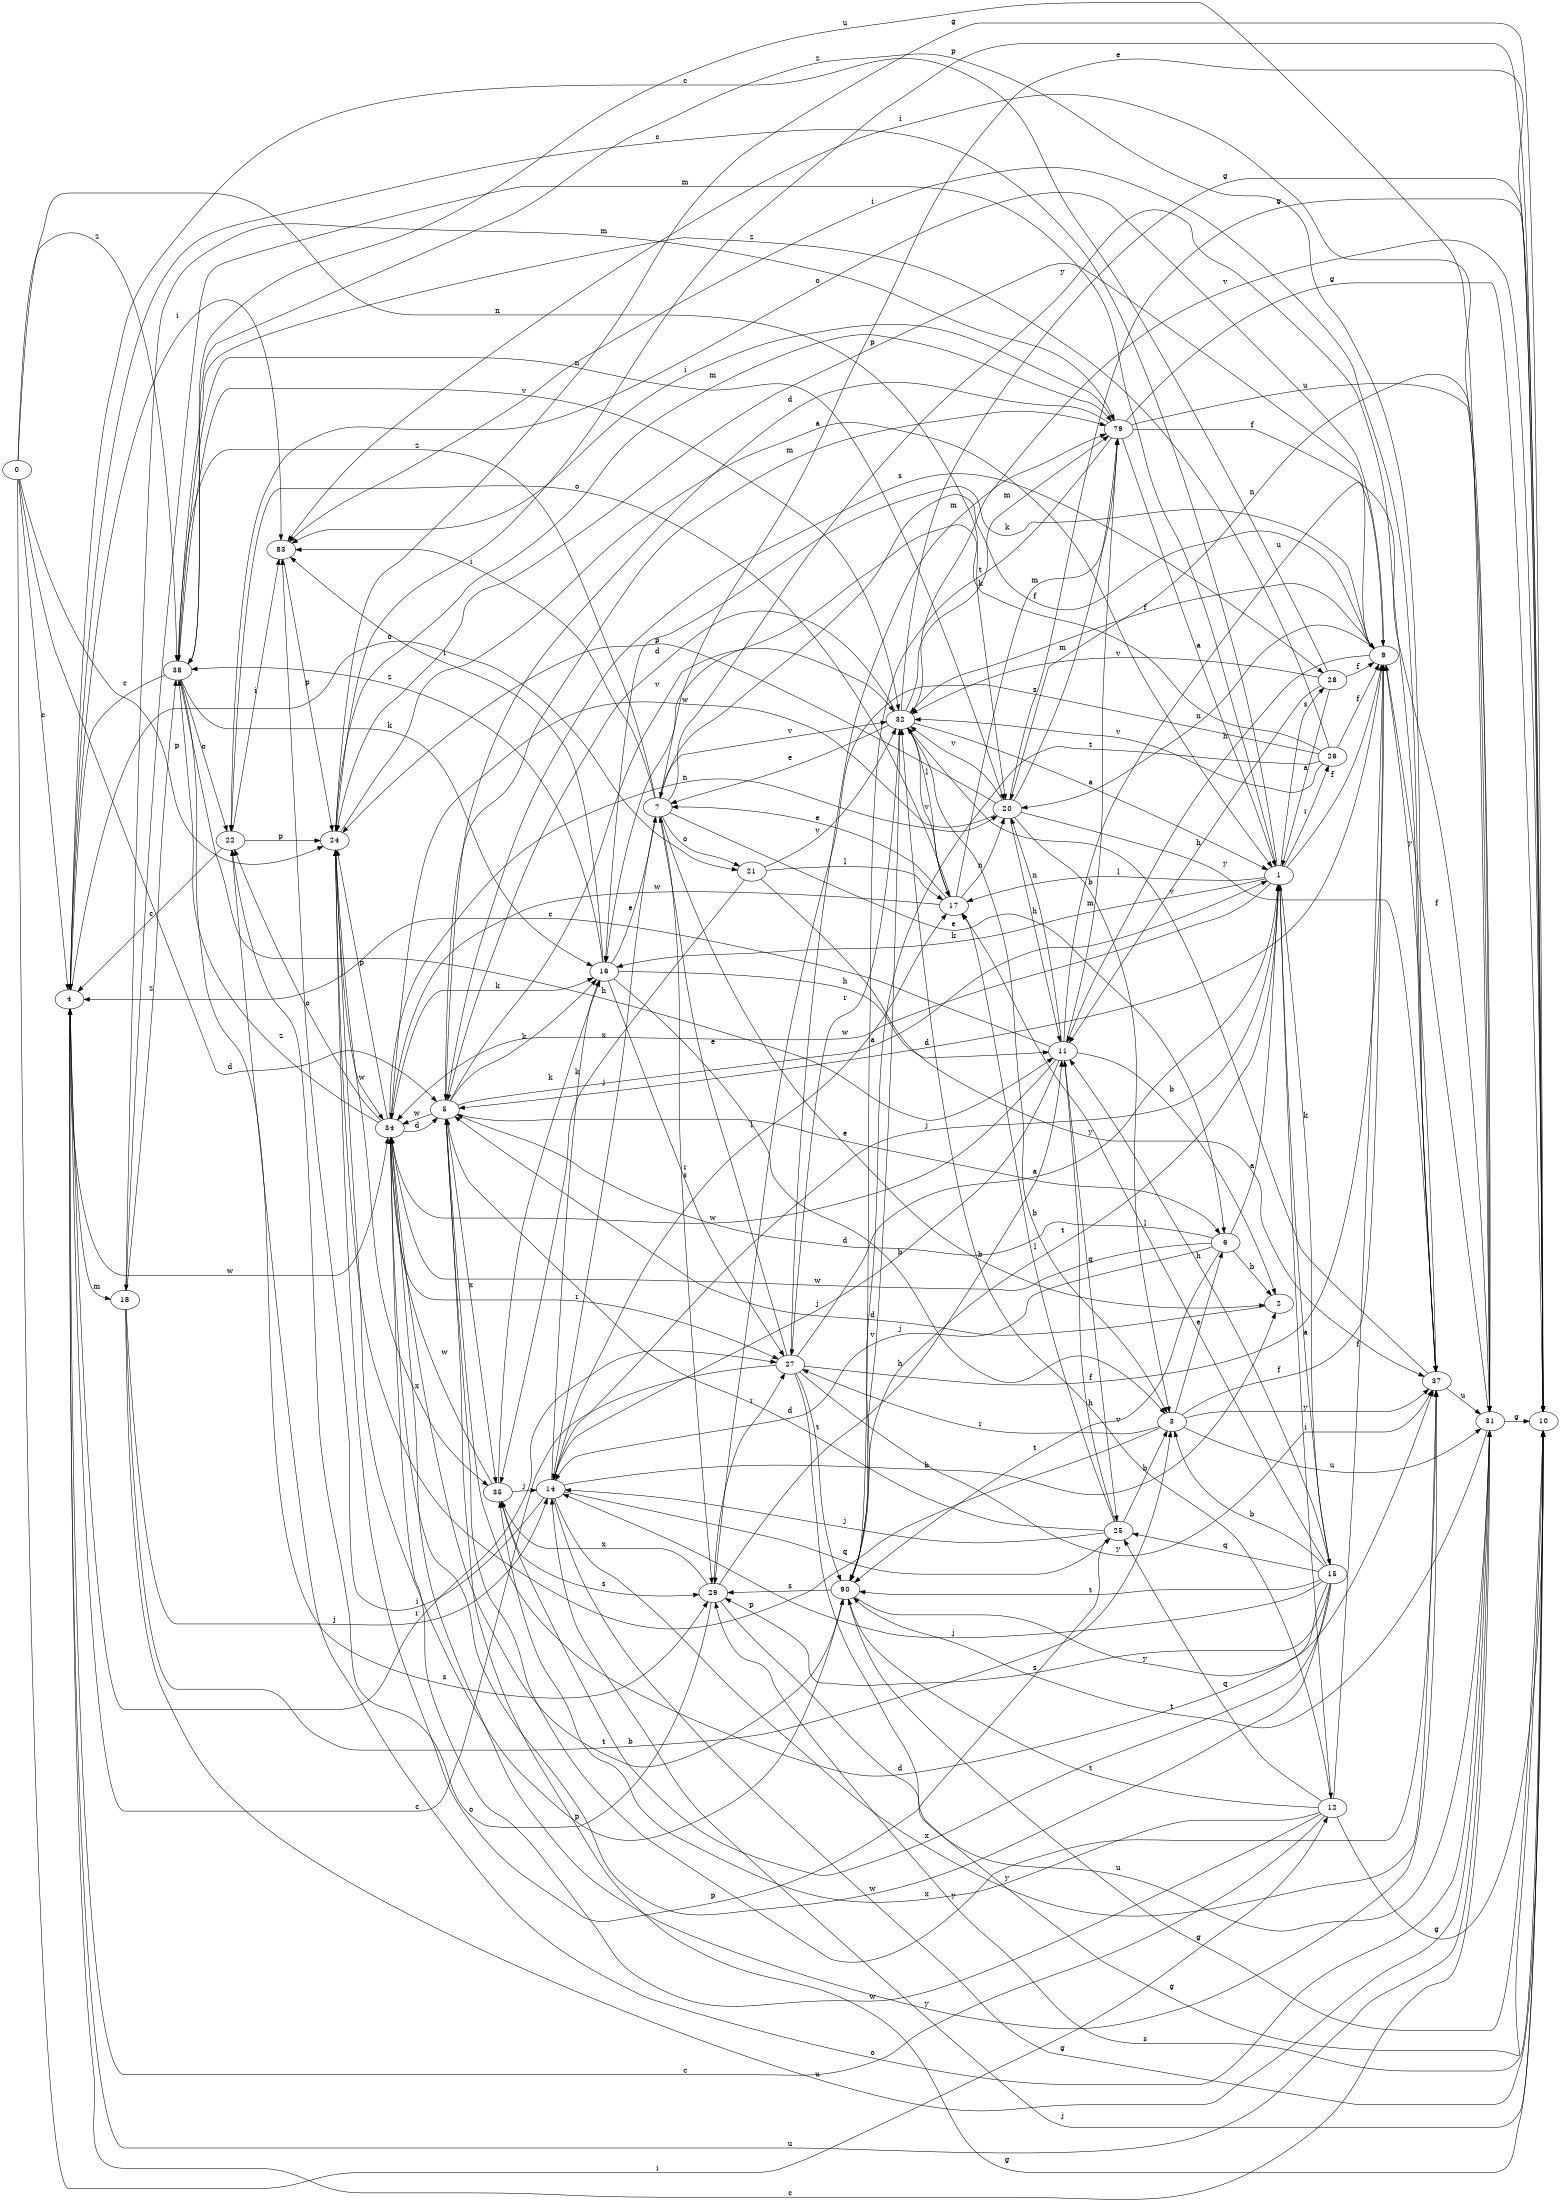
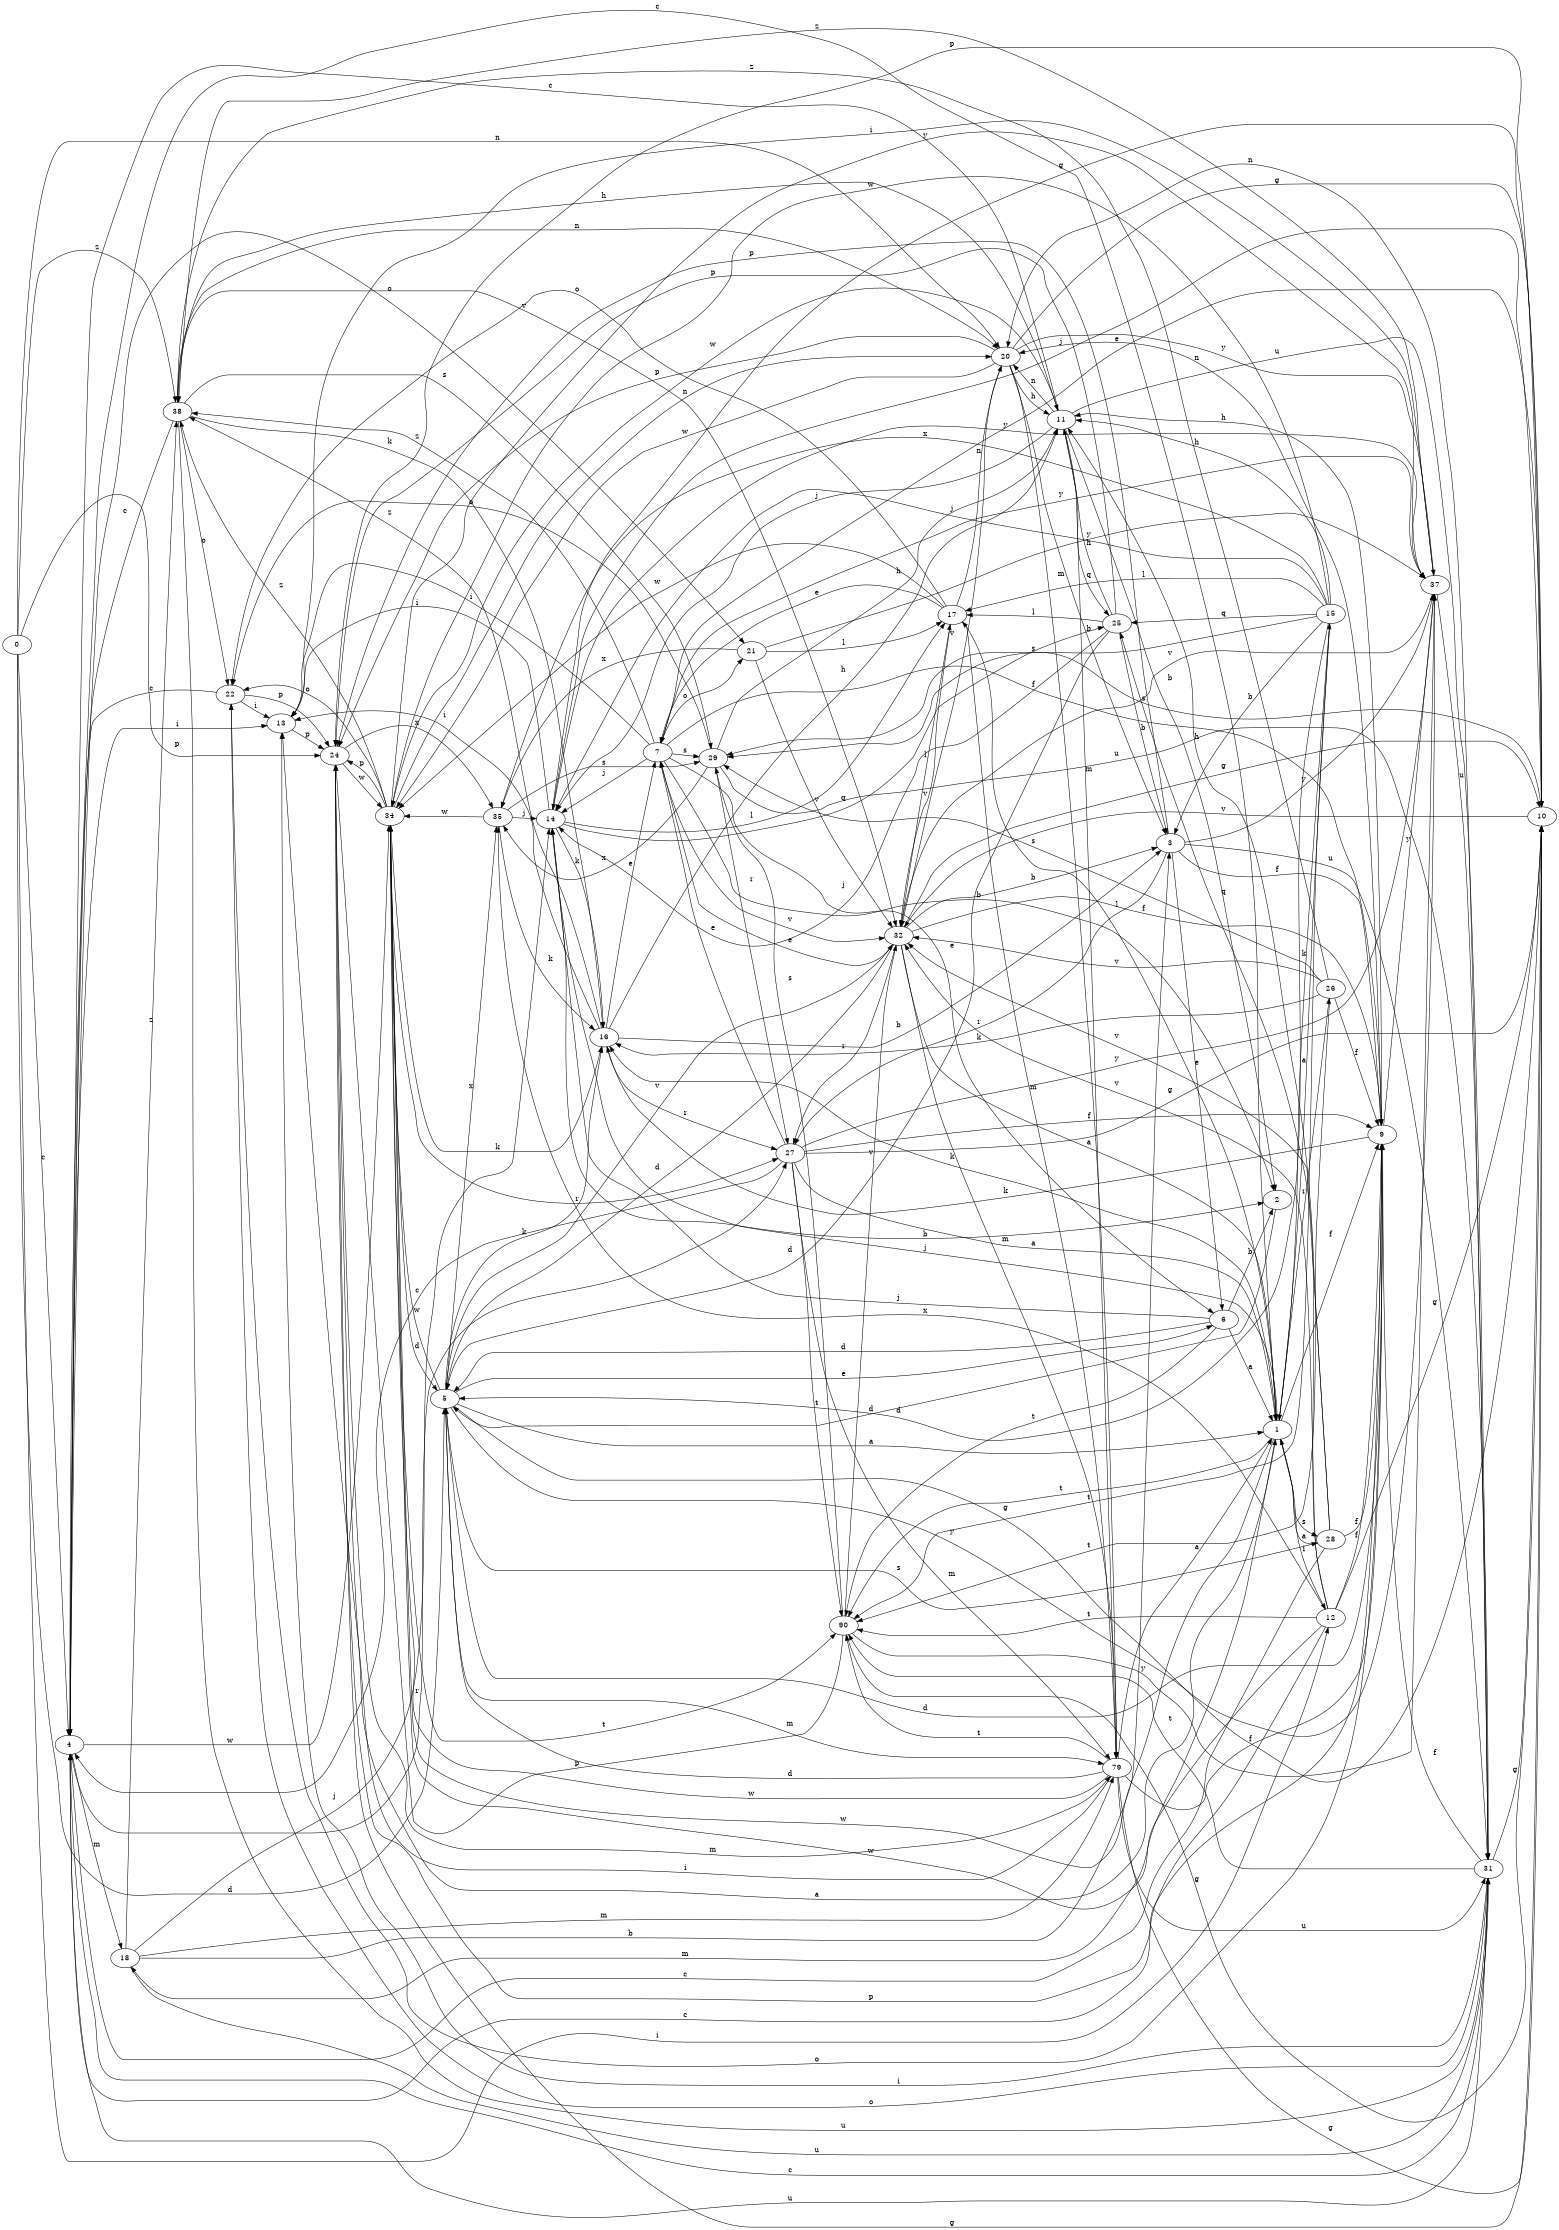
(281, 550) -> (281, 723)
(756, 1283) -> (413, 1636)
